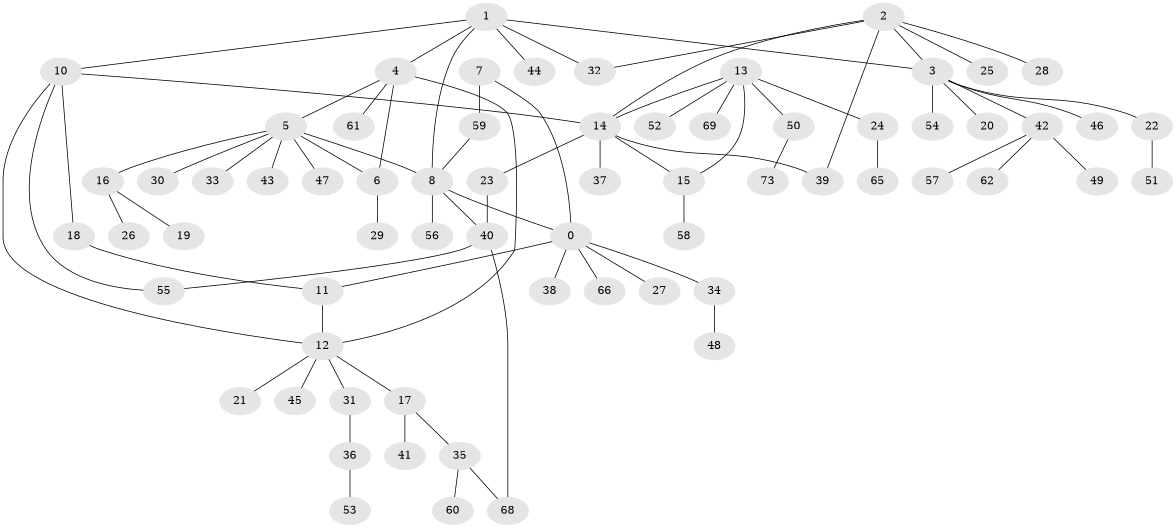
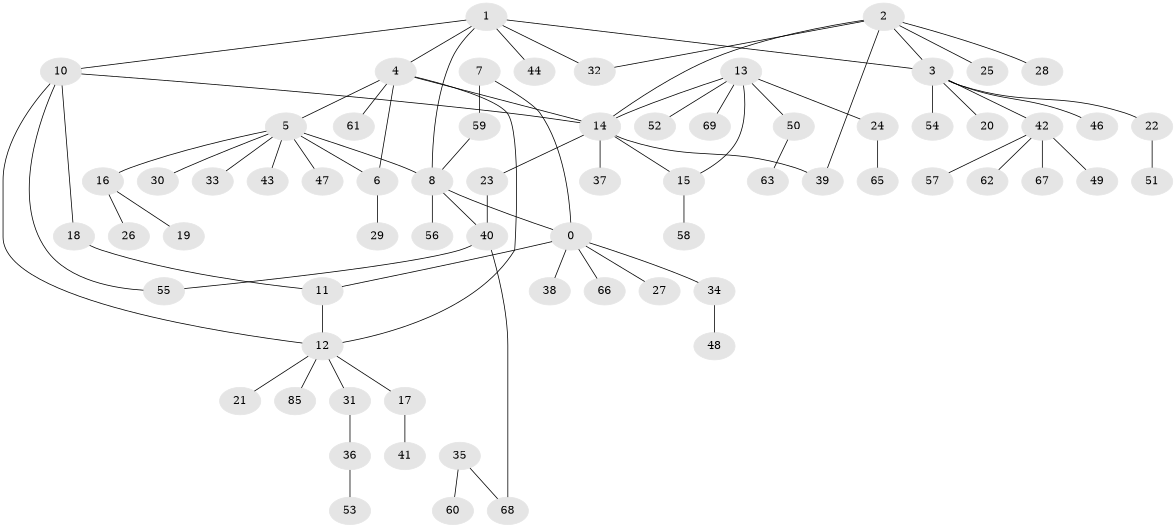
none -> (498, 99)
(768, 181) -> (768, 181)
none -> (1042, 181)
(295, 401) -> (295, 401)
(432, 428) -> none
